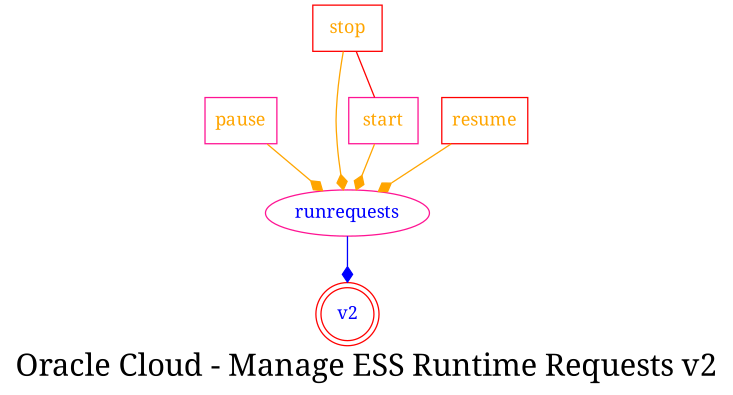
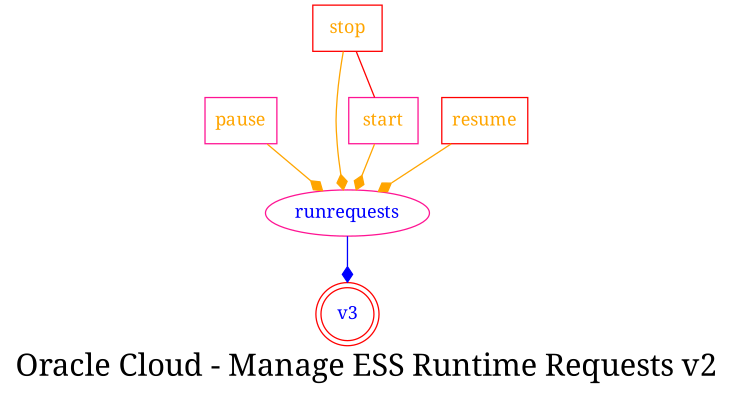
(347, 314) -> (347, 314)
